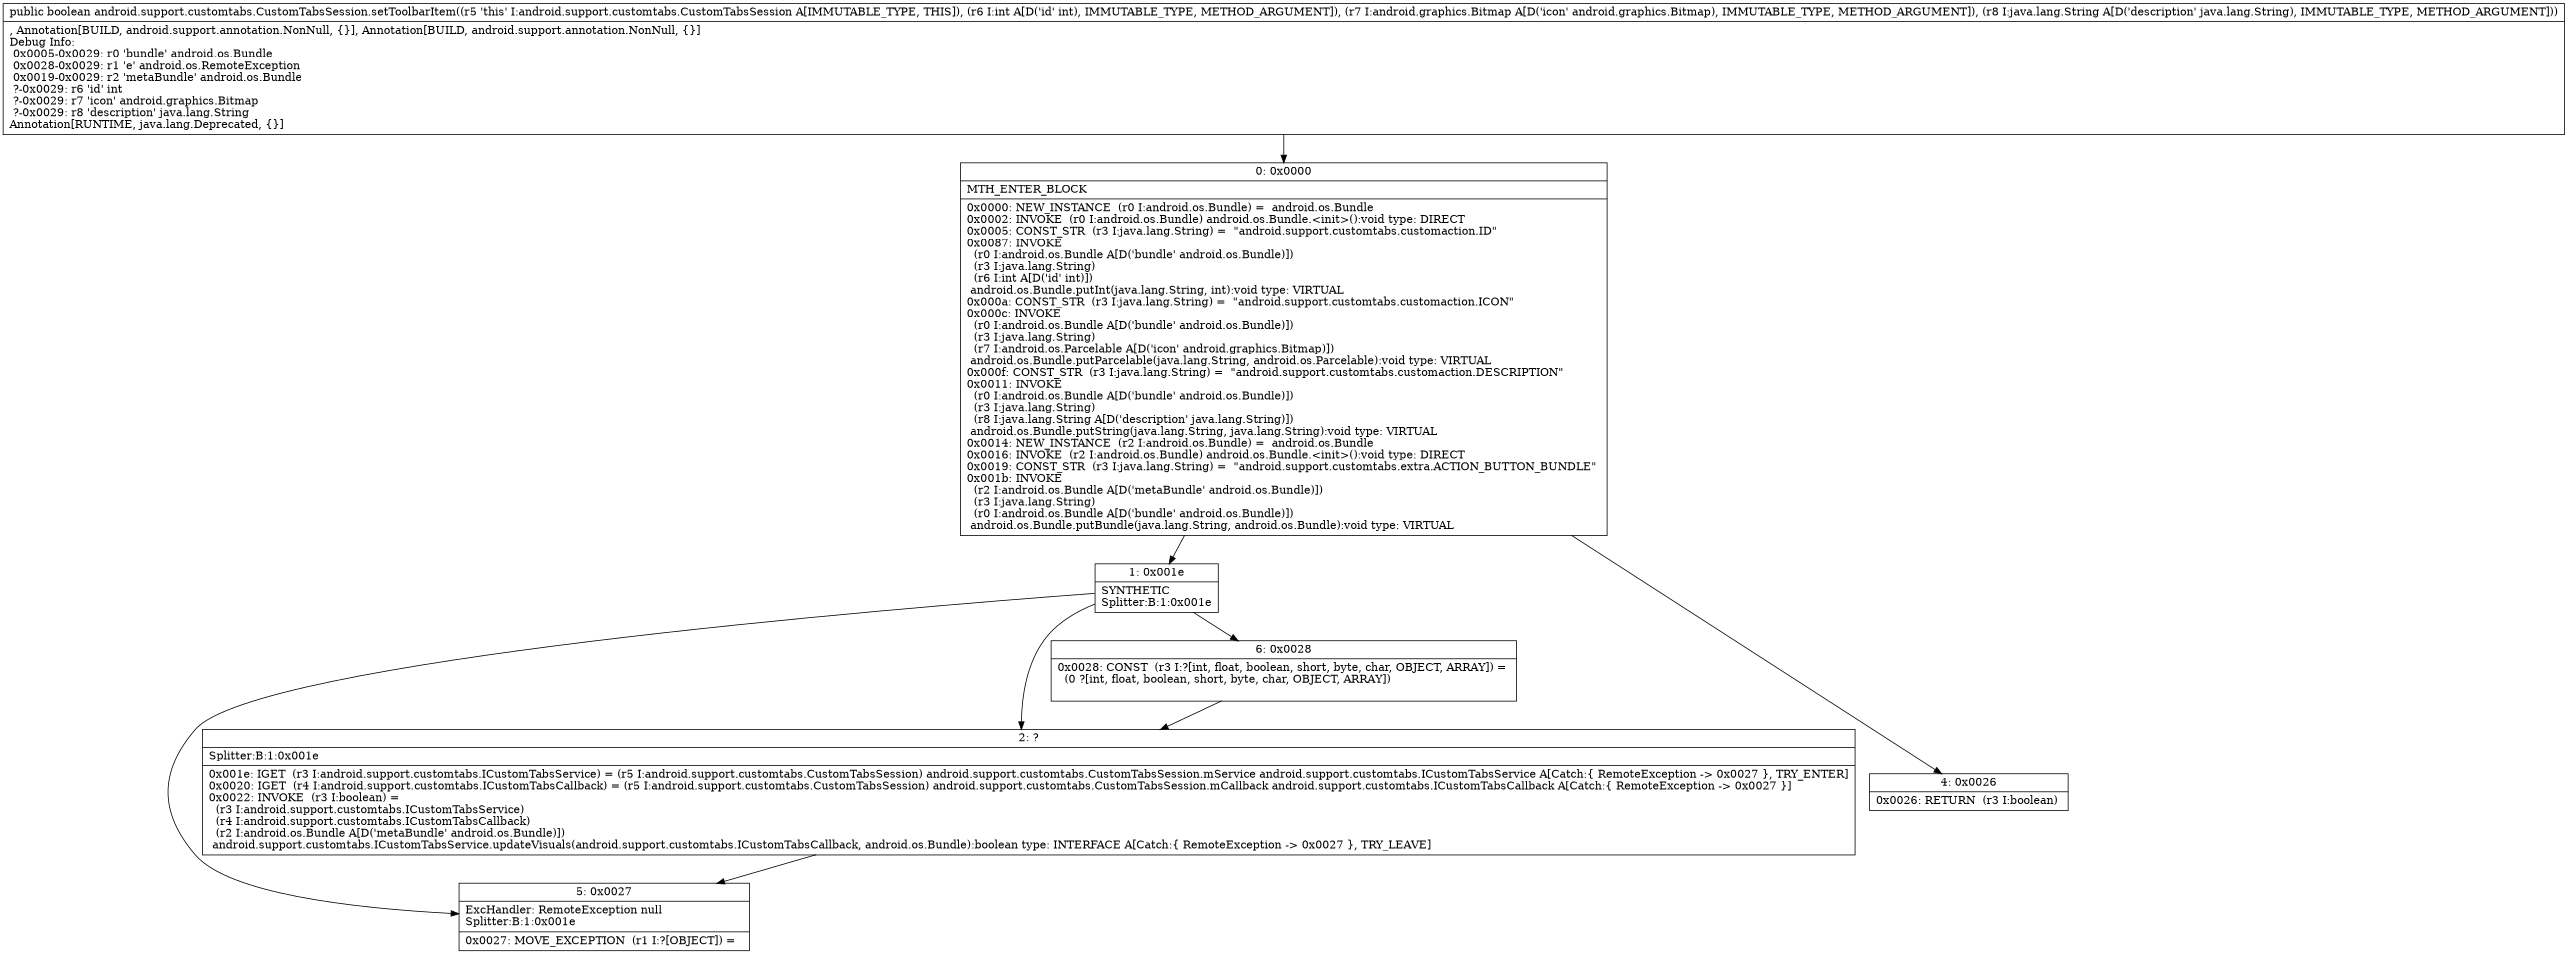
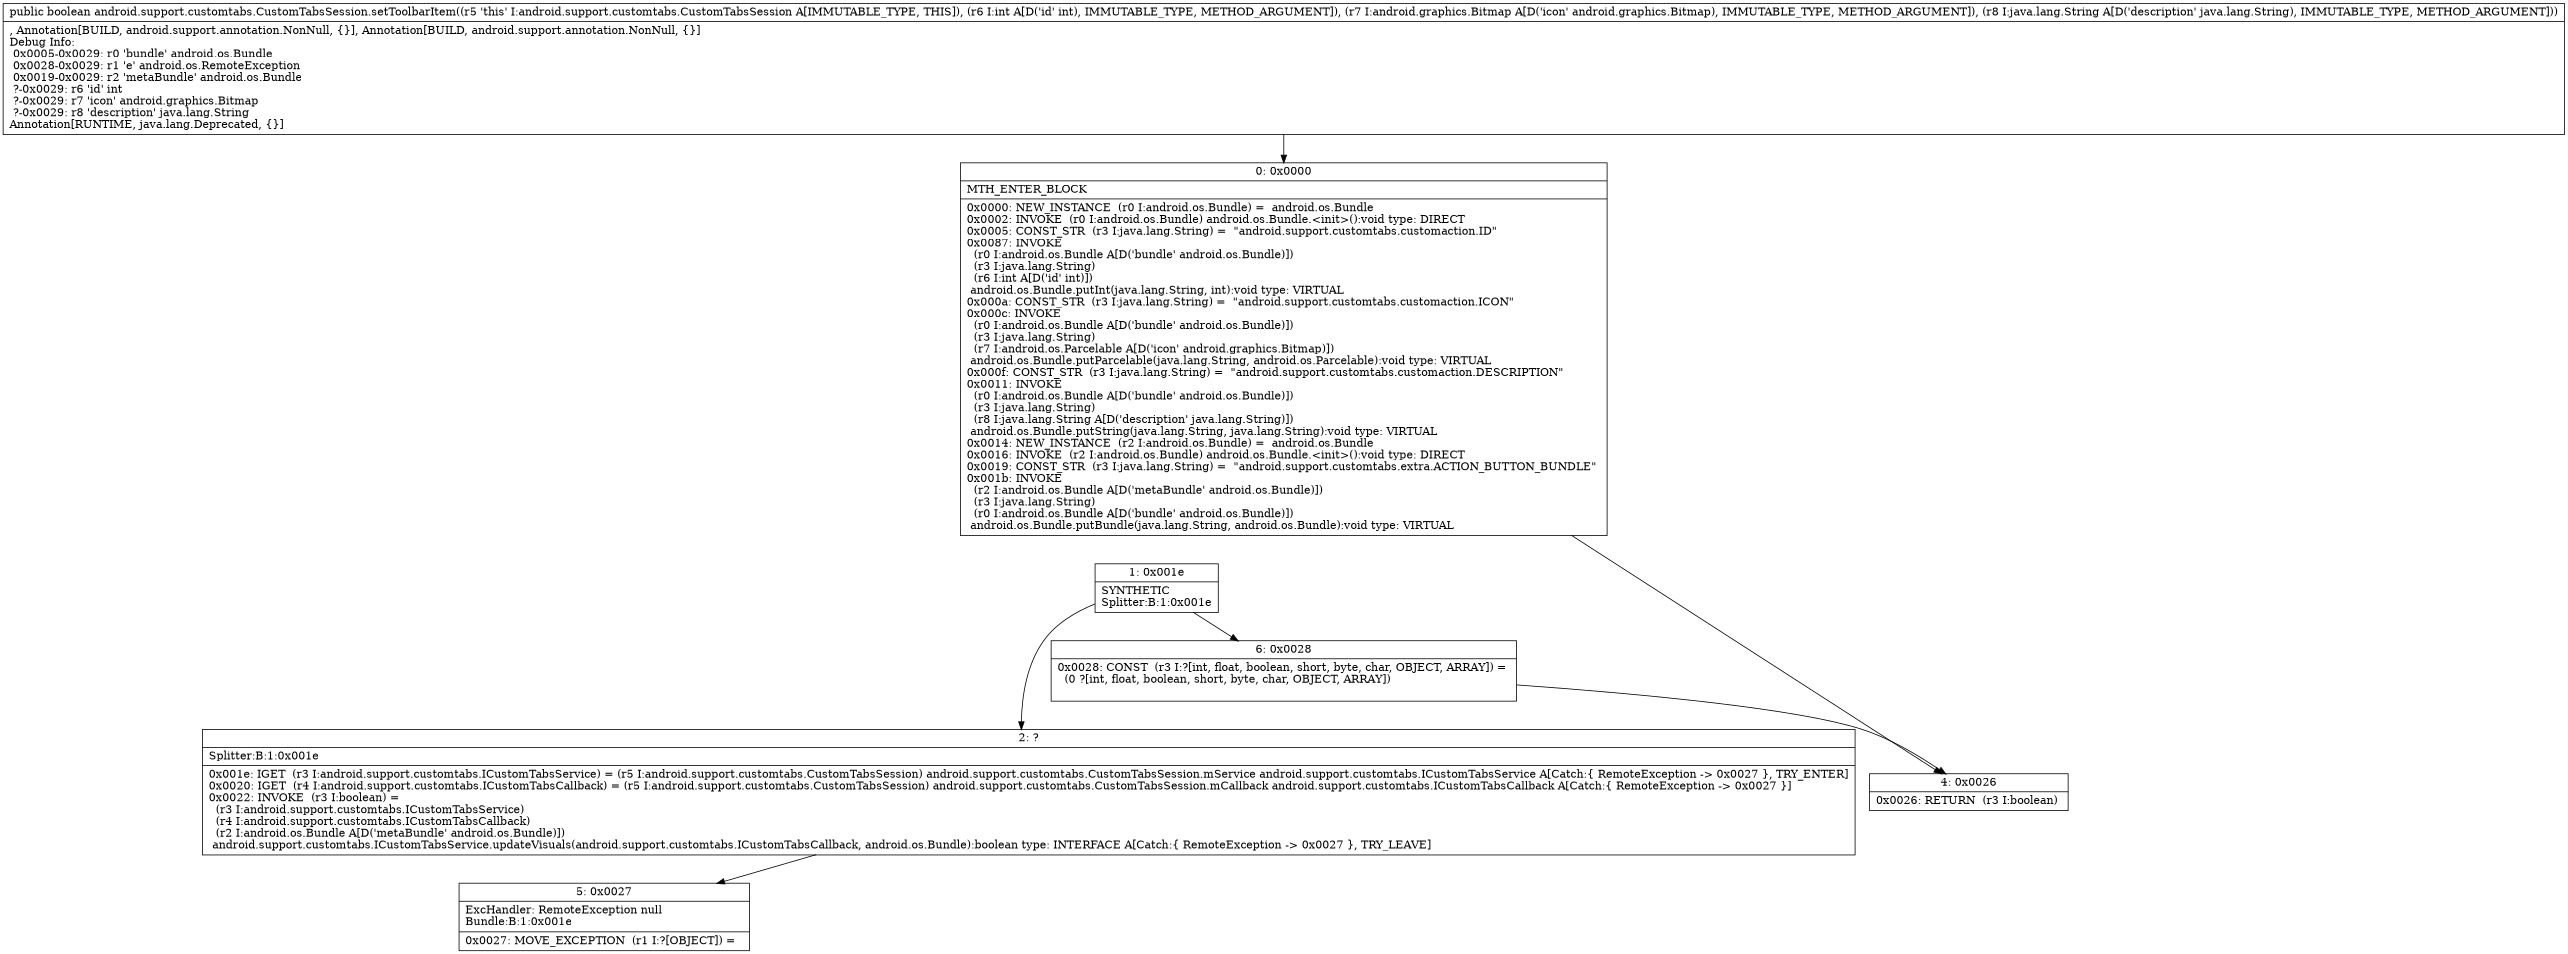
(1179, 546) -> none
(439, 663) -> none
(1195, 714) -> (1734, 705)
(521, 922) -> (519, 922)
